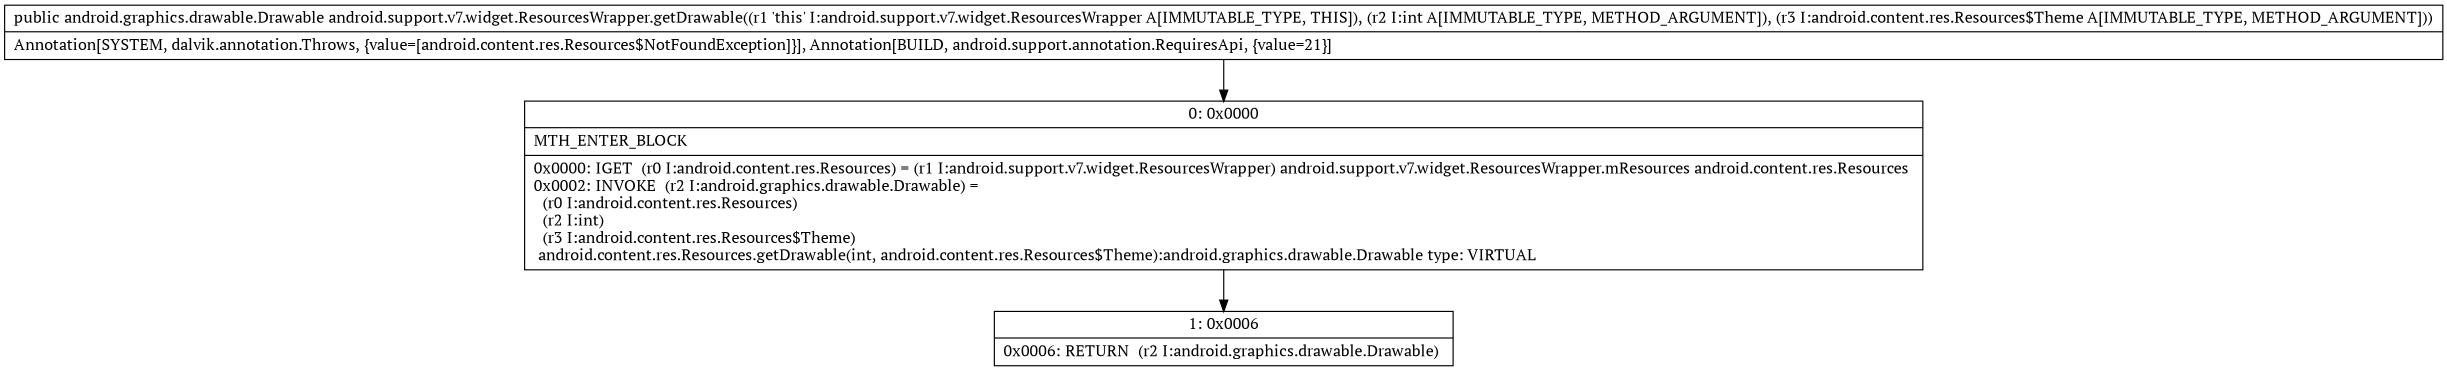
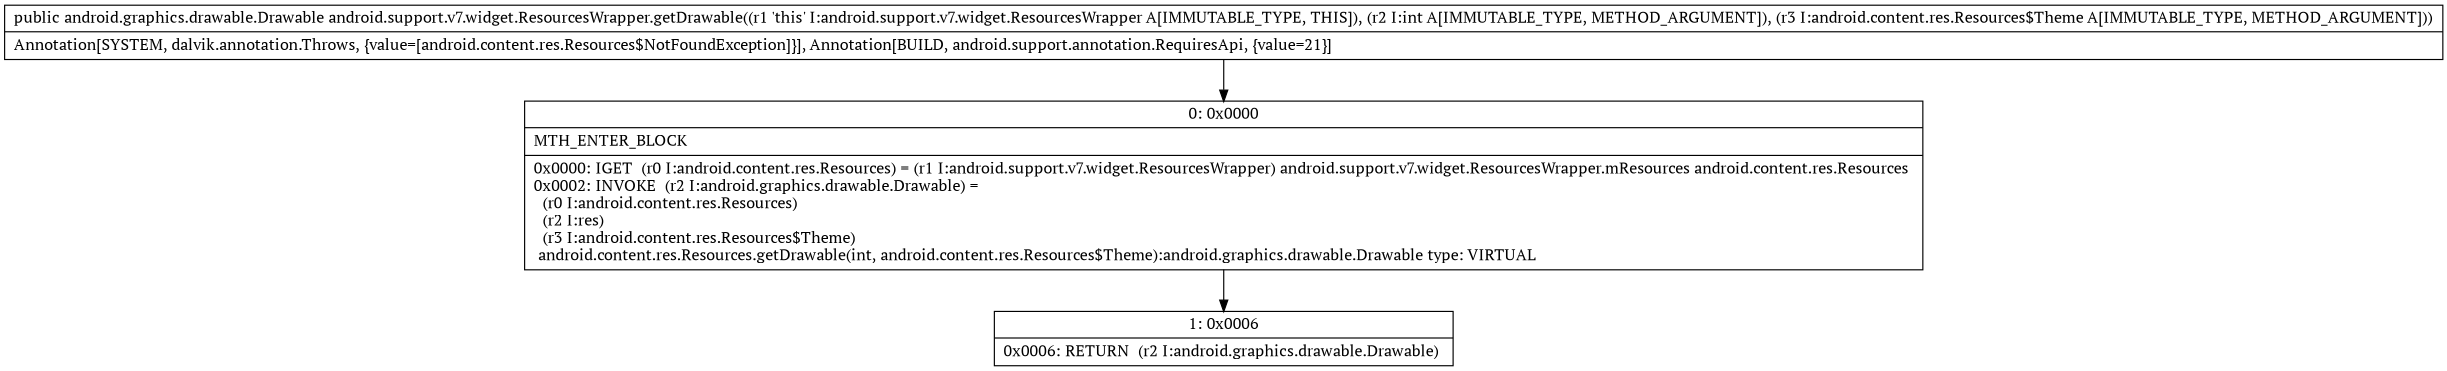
(569, 221) -> (569, 221)
